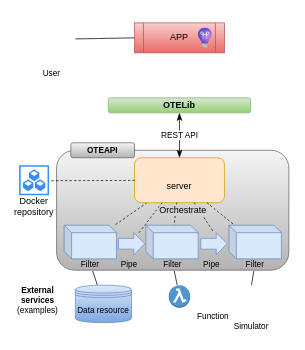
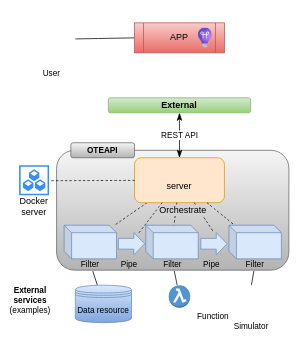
(180, 105) -> (180, 105)
(34, 207) -> (34, 207)
(38, 300) -> (30, 300)
